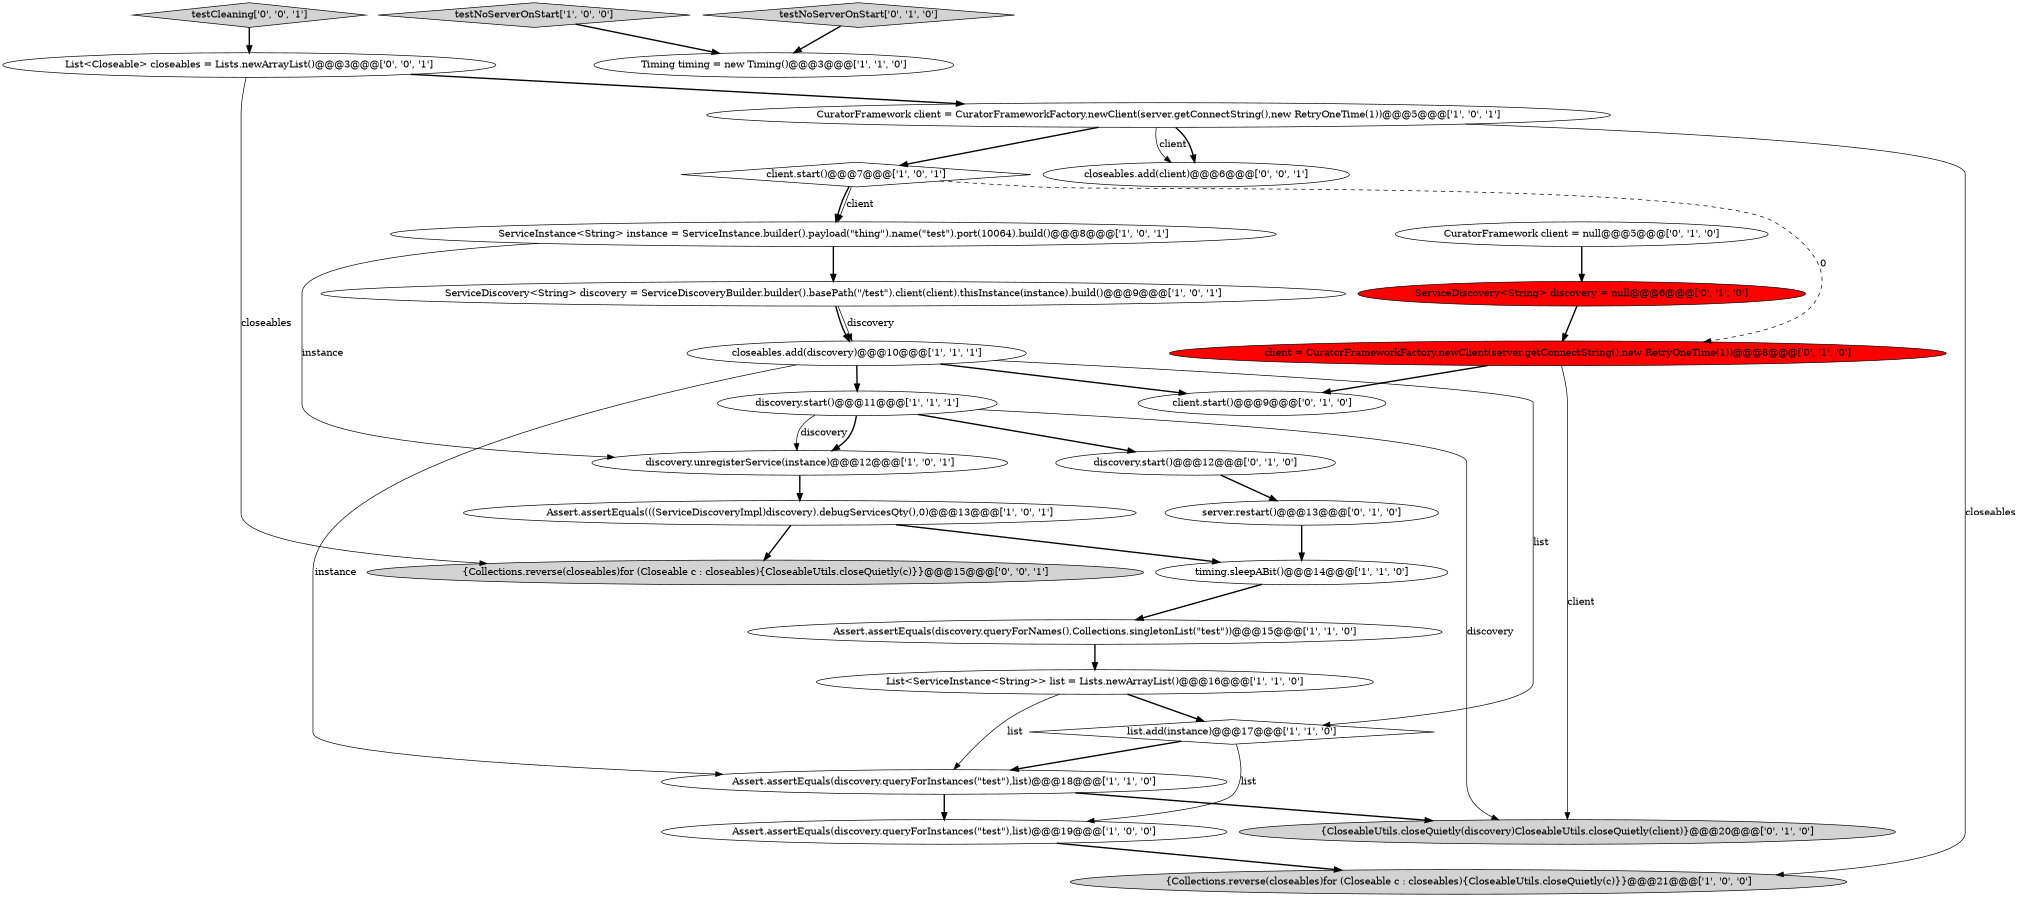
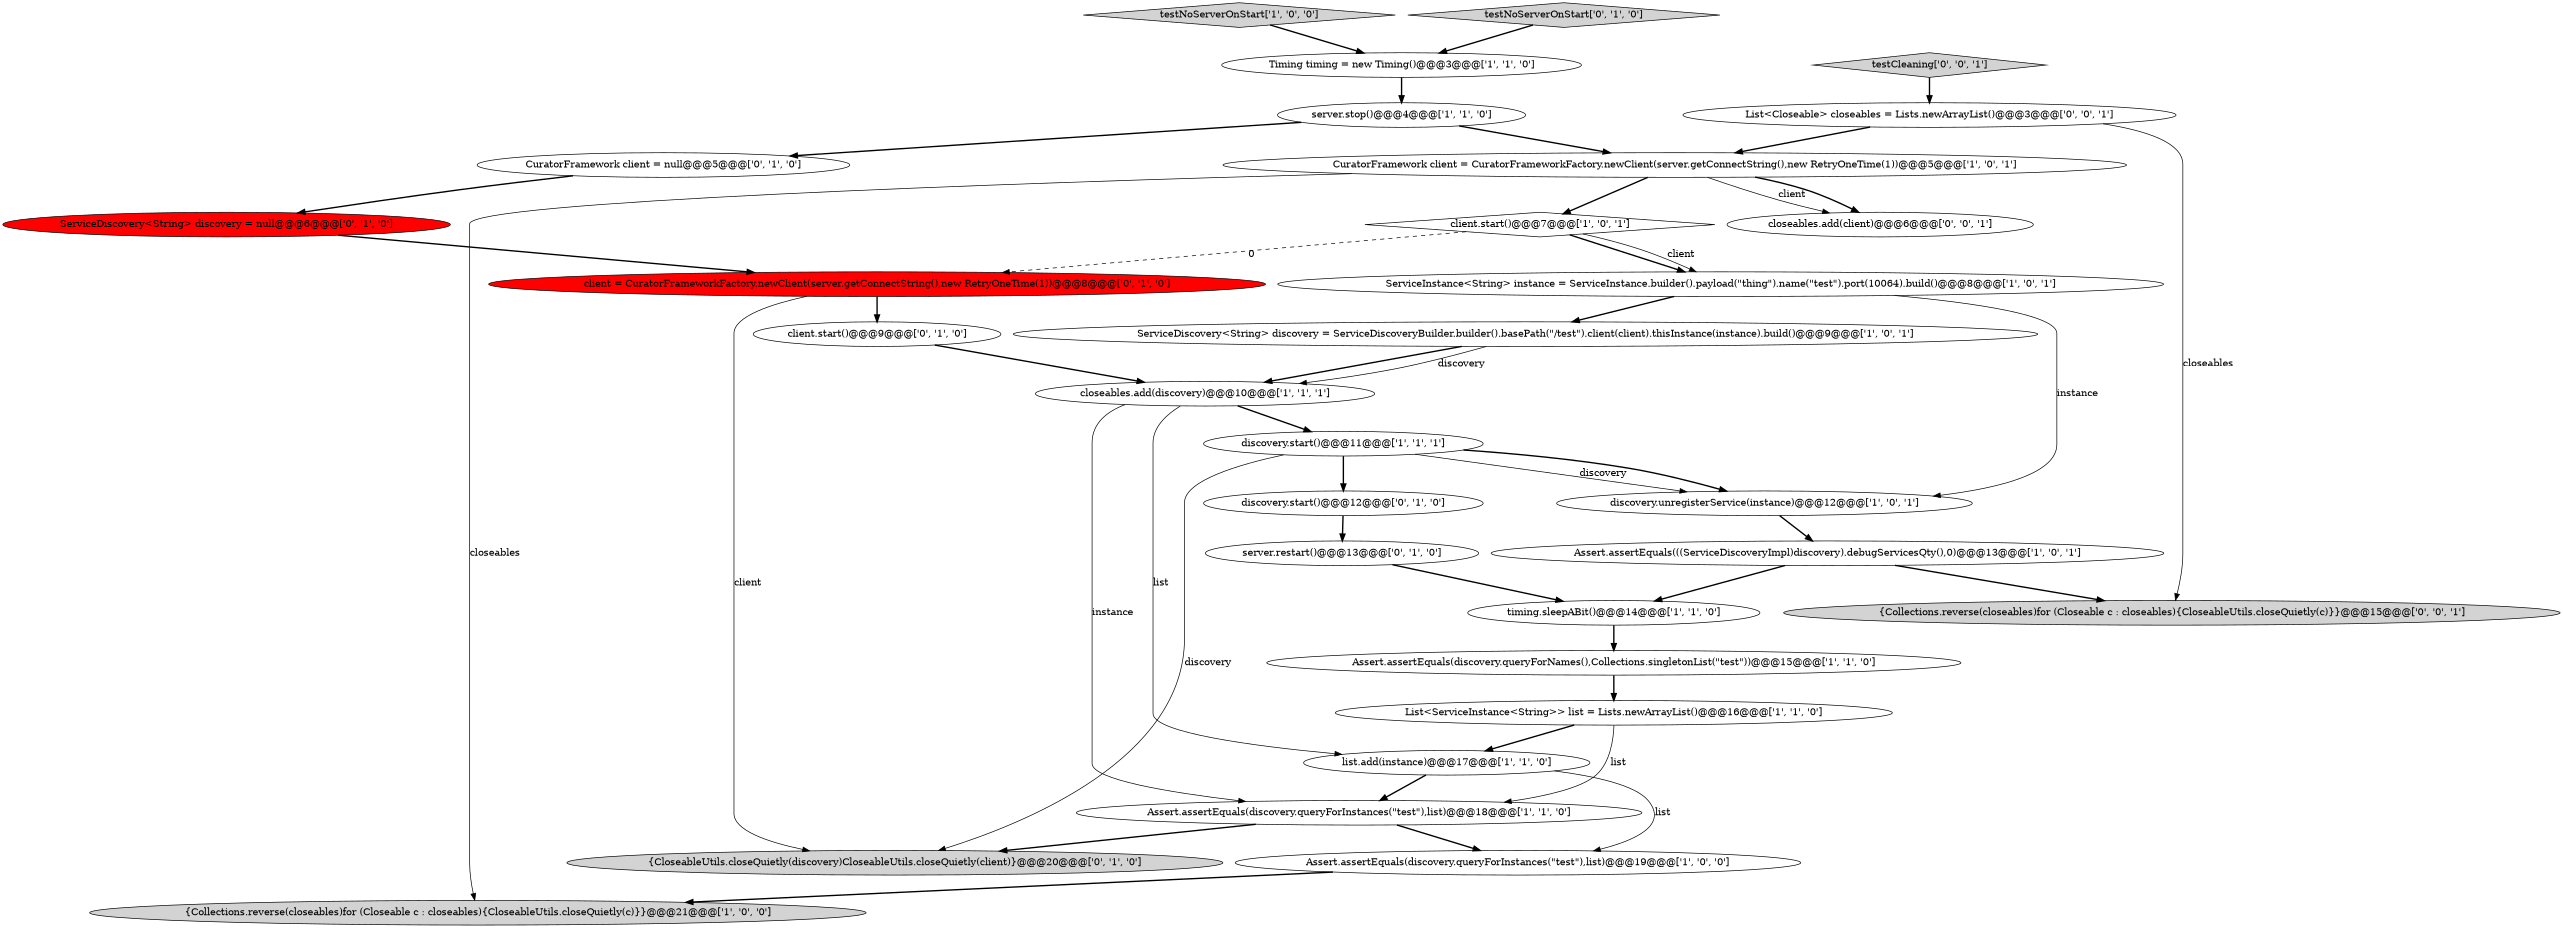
none -> (1402, 115)
(1060, 378) -> (1036, 363)
(1232, 732) -> (1447, 763)
